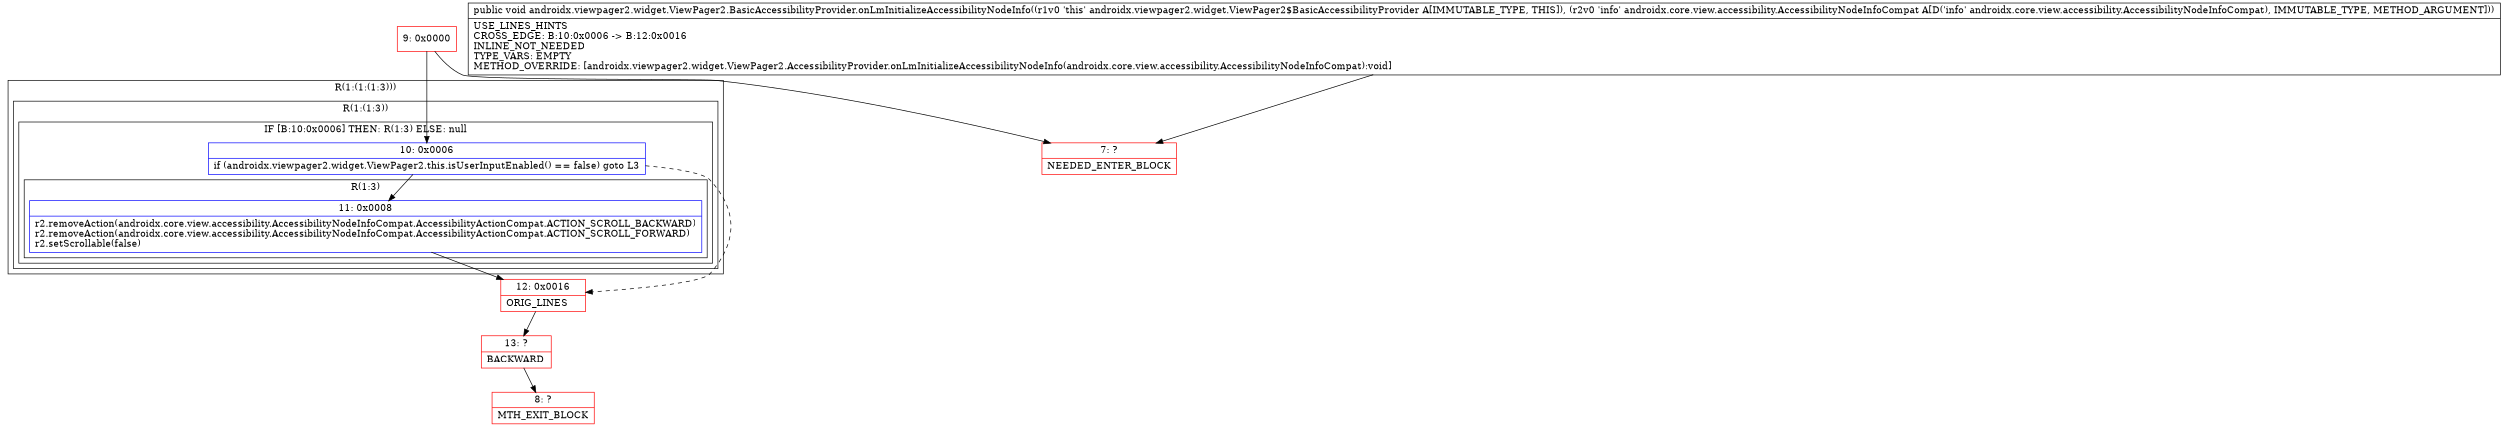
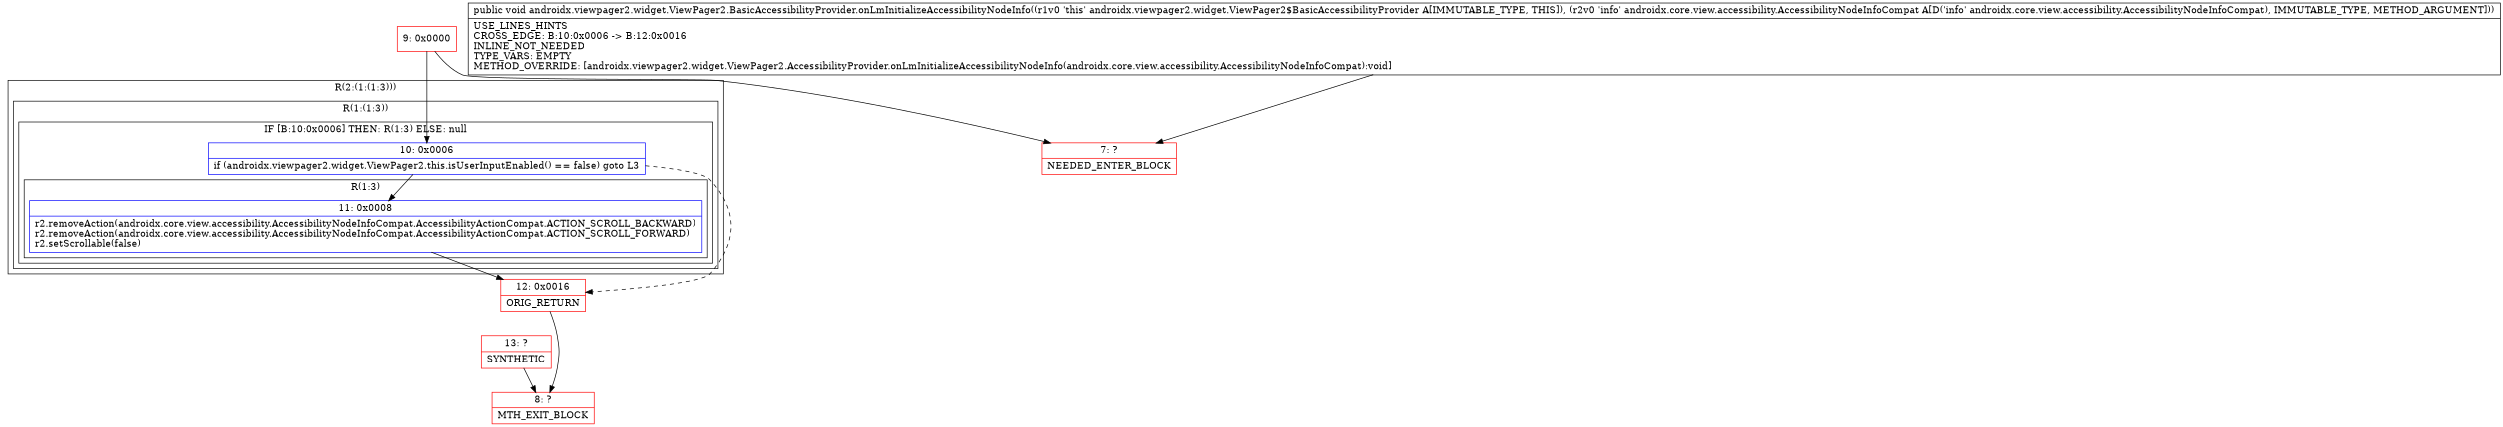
(366, 88) -> (366, 88)
(537, 303) -> (543, 303)
(531, 321) -> (559, 349)
(516, 360) -> (516, 360)
